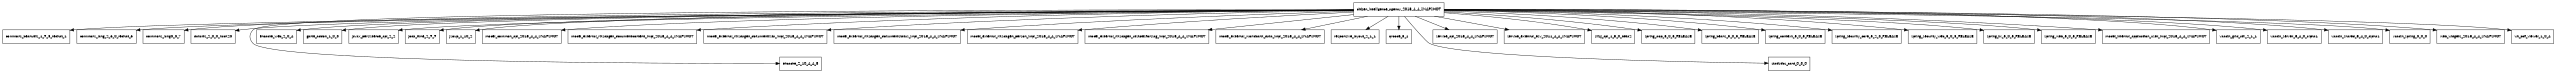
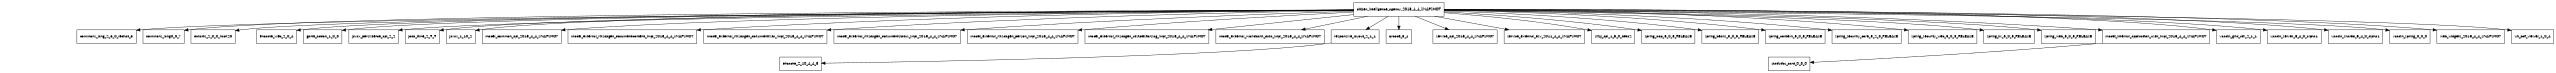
(250, 35) -> (1078, 58)
(36, 37) -> none
(461, 37) -> (461, 37)
(1578, 58) -> (1958, 54)
